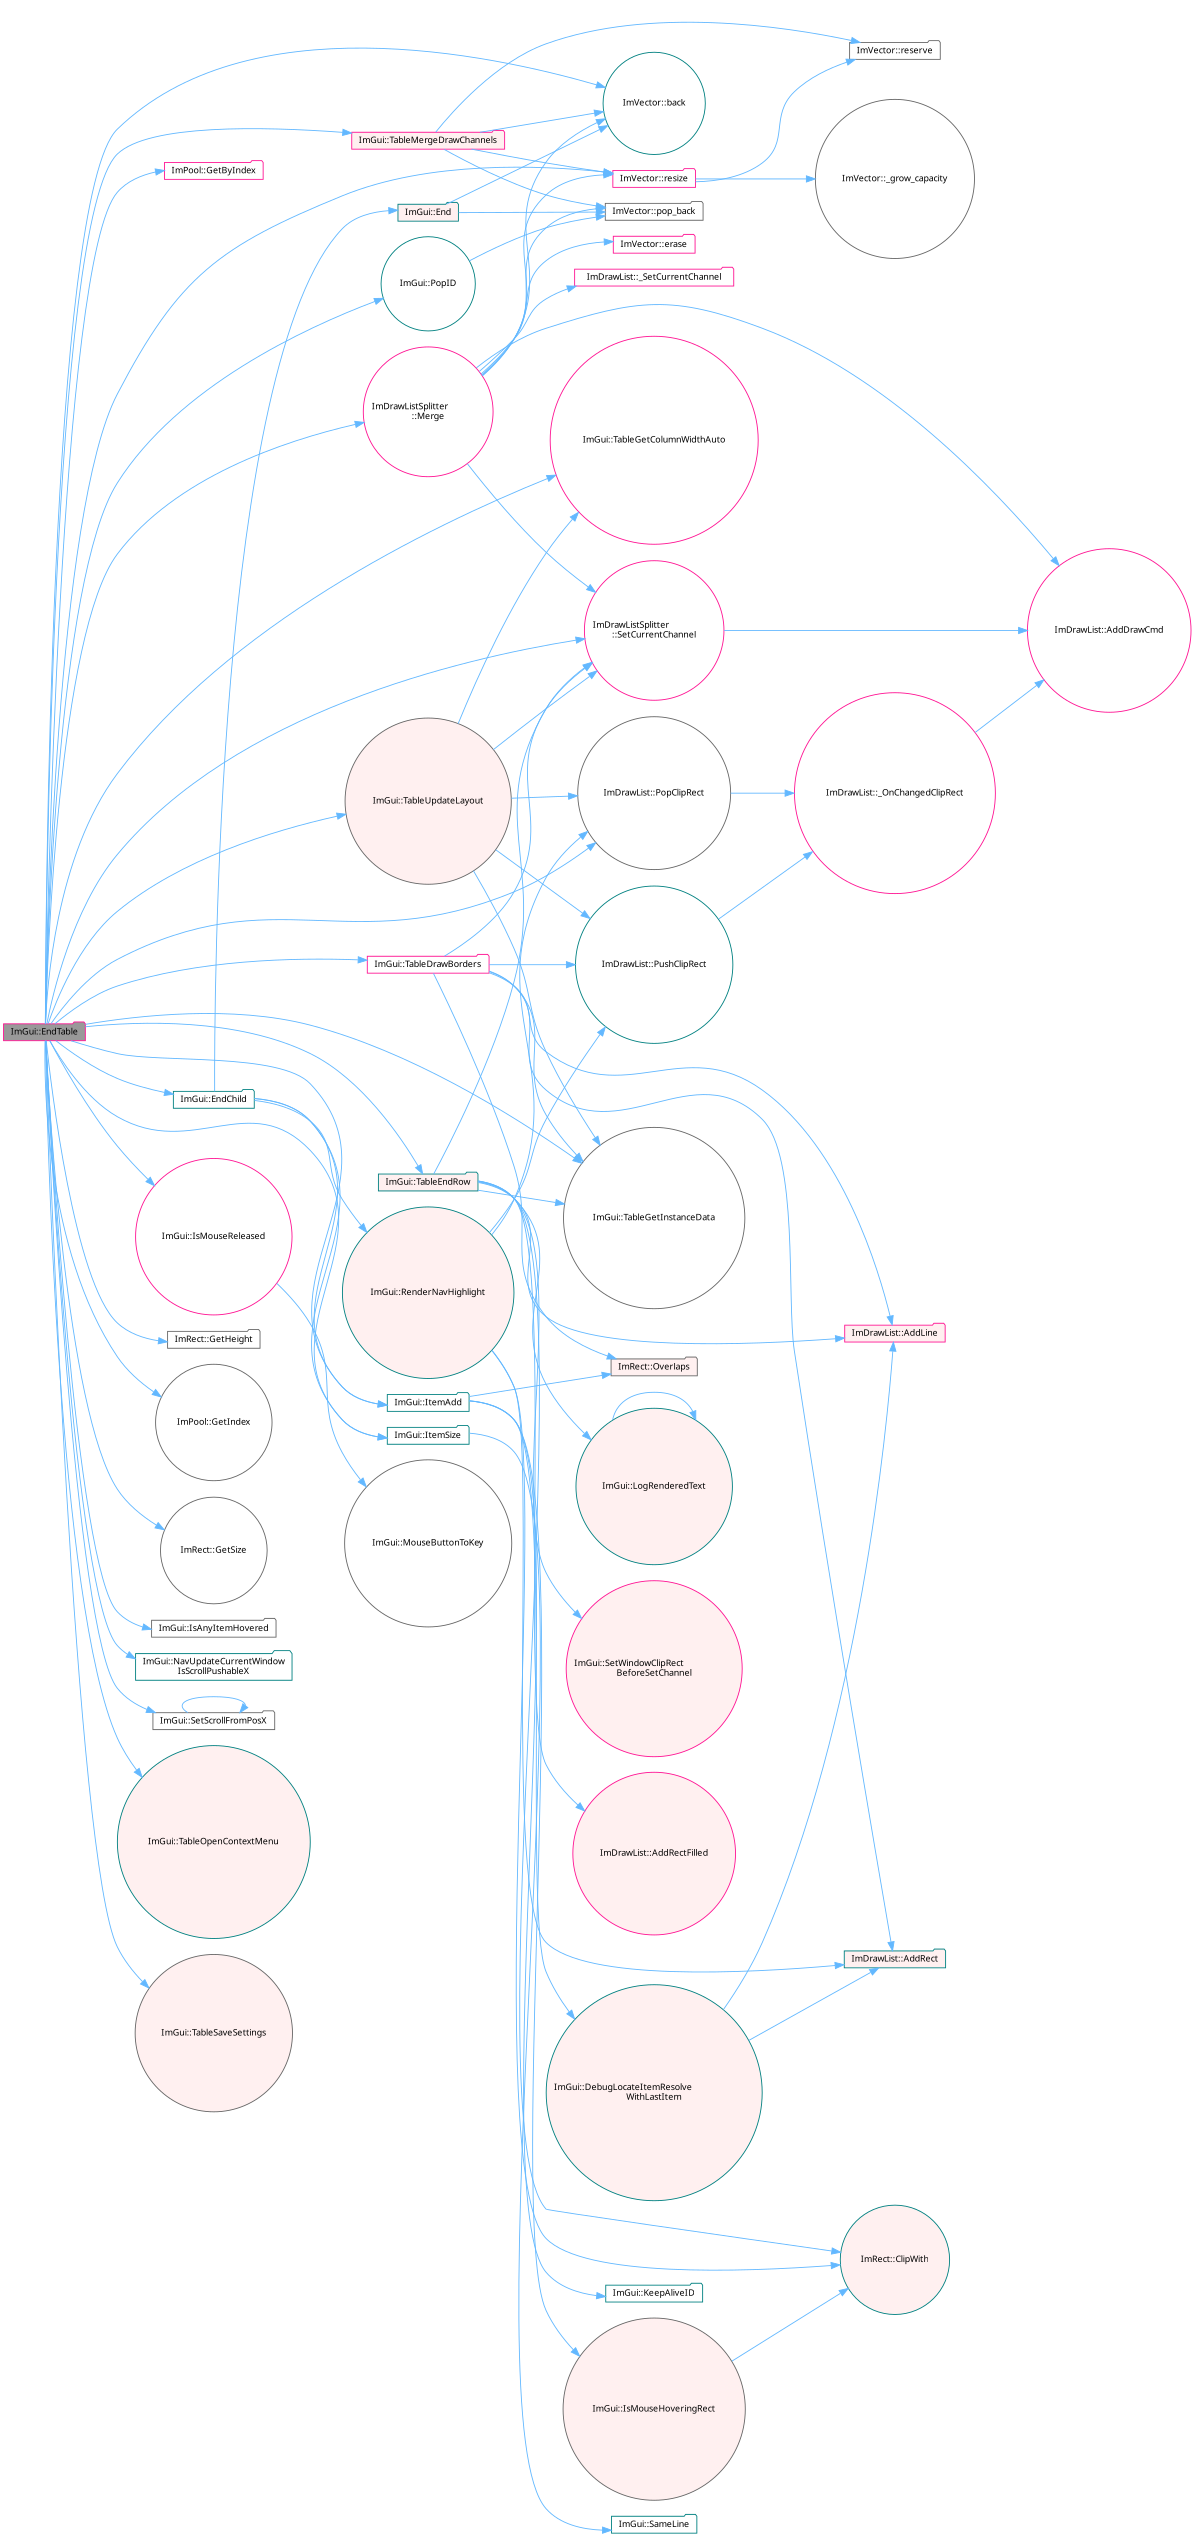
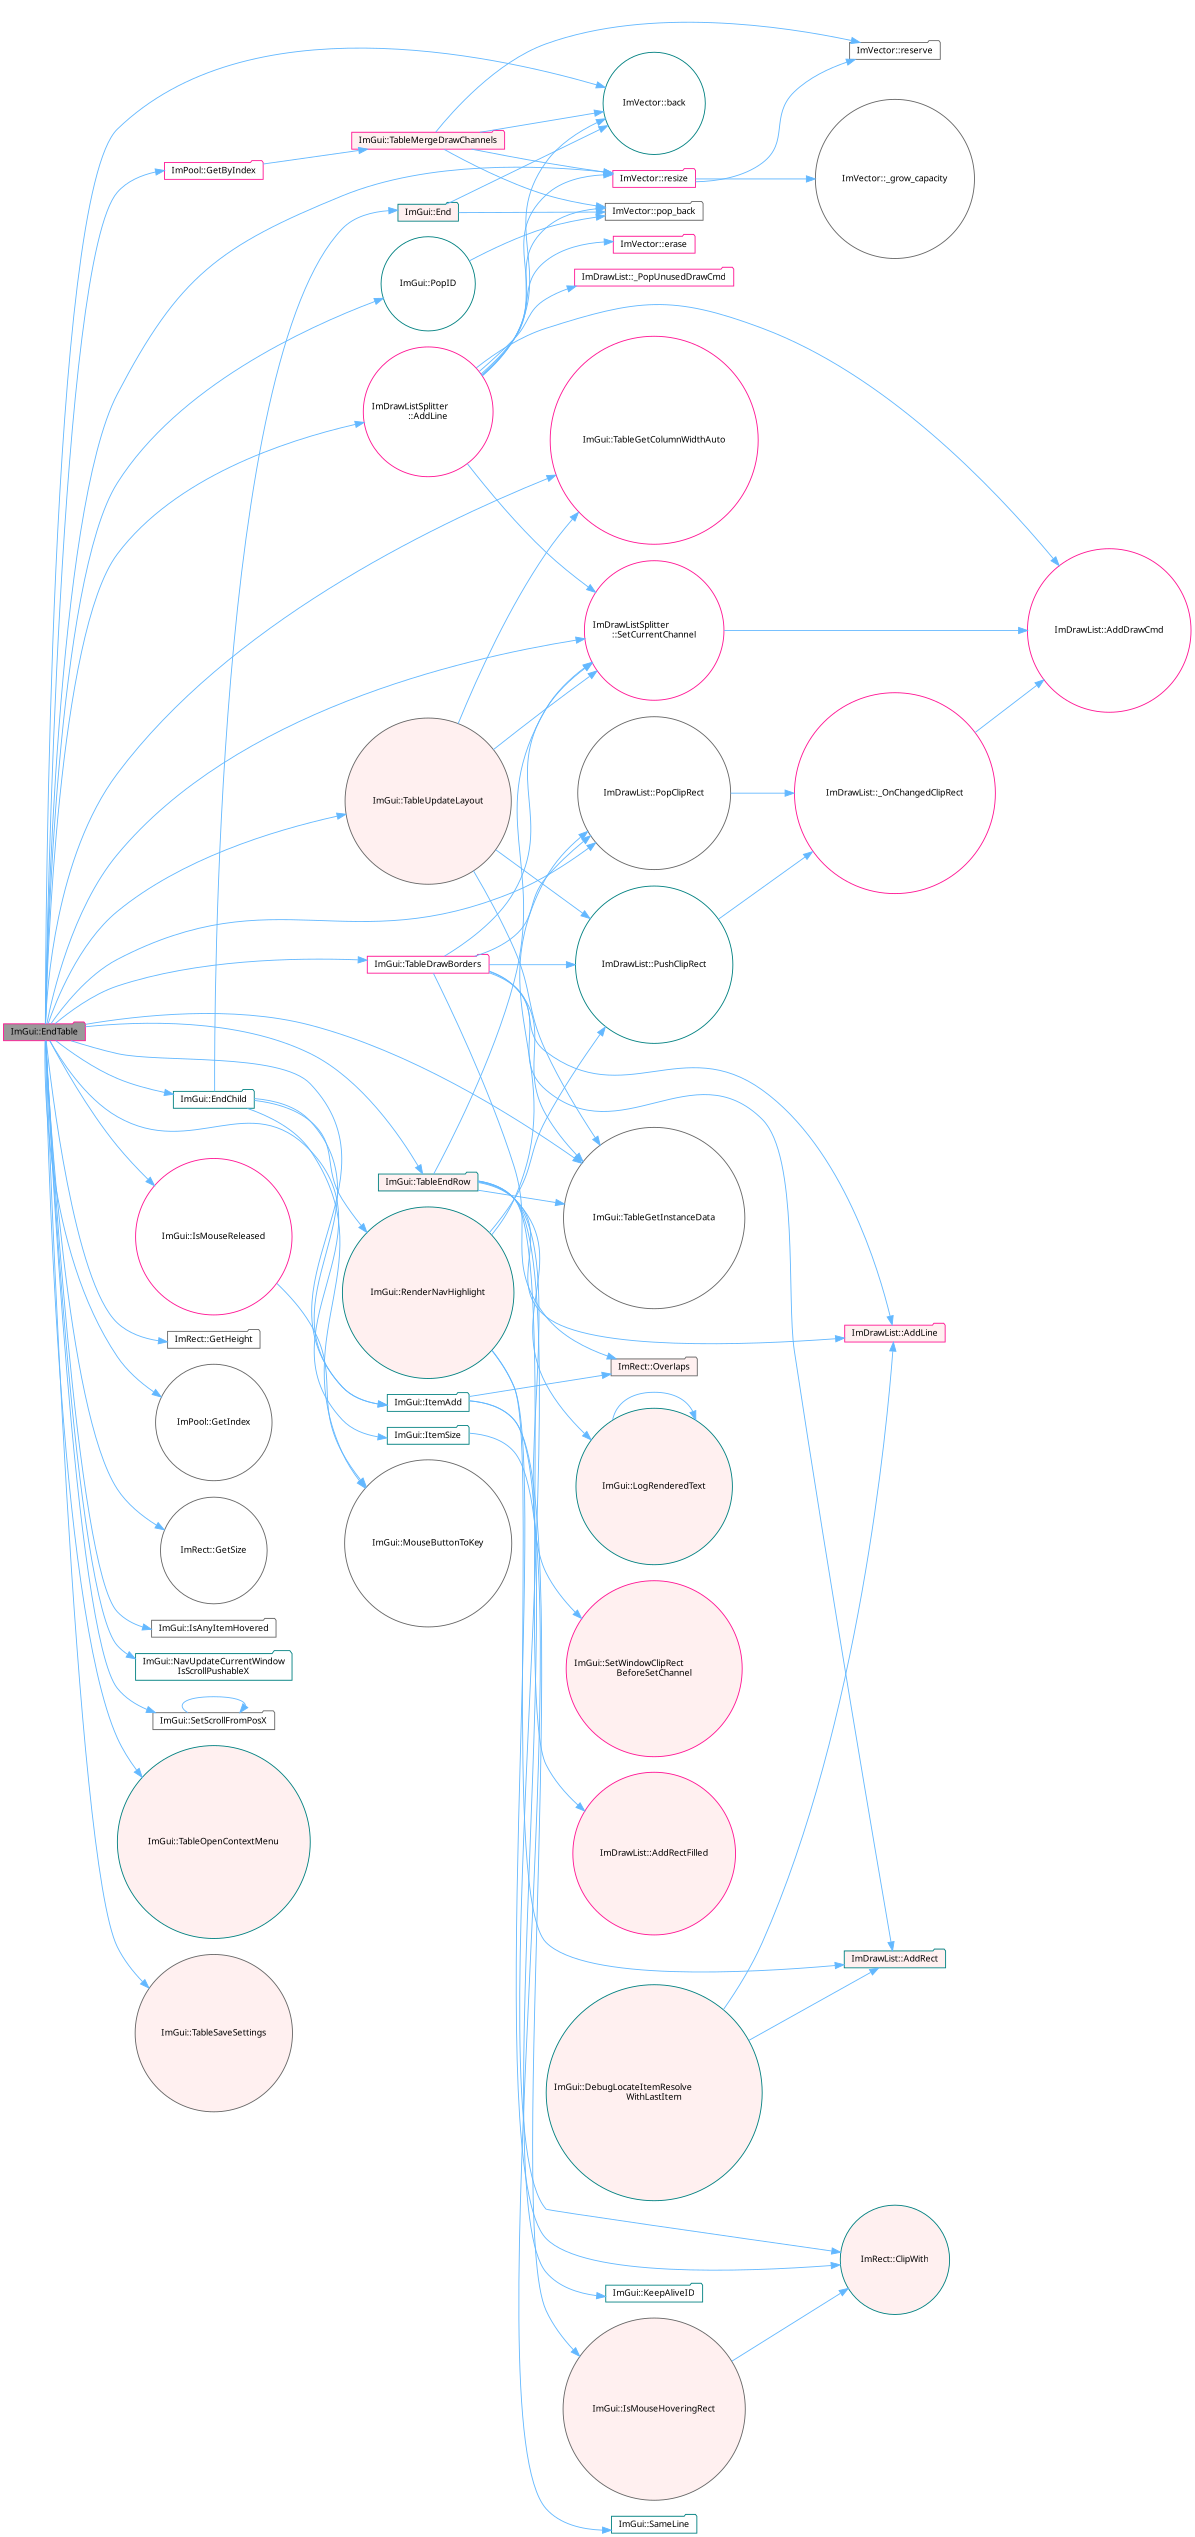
(99, 197) -> (311, 157)
(654, 278) -> (654, 278)
(428, 412) -> (428, 412)
(540, 797) -> (515, 936)
(328, 1260) -> (336, 1278)
(536, 1693) -> none
